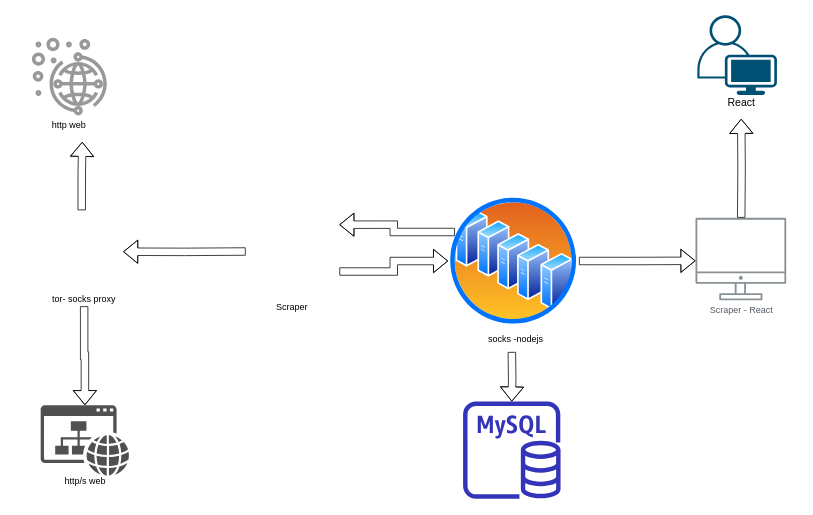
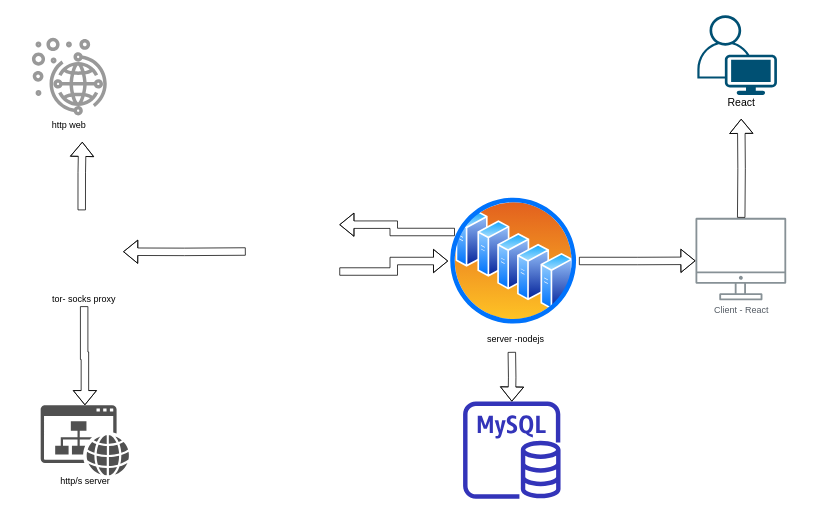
(292, 308) -> none
(742, 311) -> (742, 311)
(516, 339) -> (516, 339)
(85, 481) -> (85, 481)
